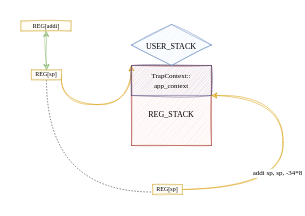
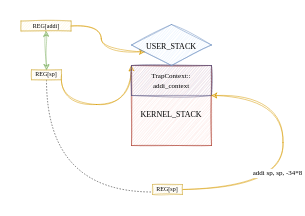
none -> (103, 44)
(172, 81) -> (172, 81)
(172, 106) -> (172, 106)
